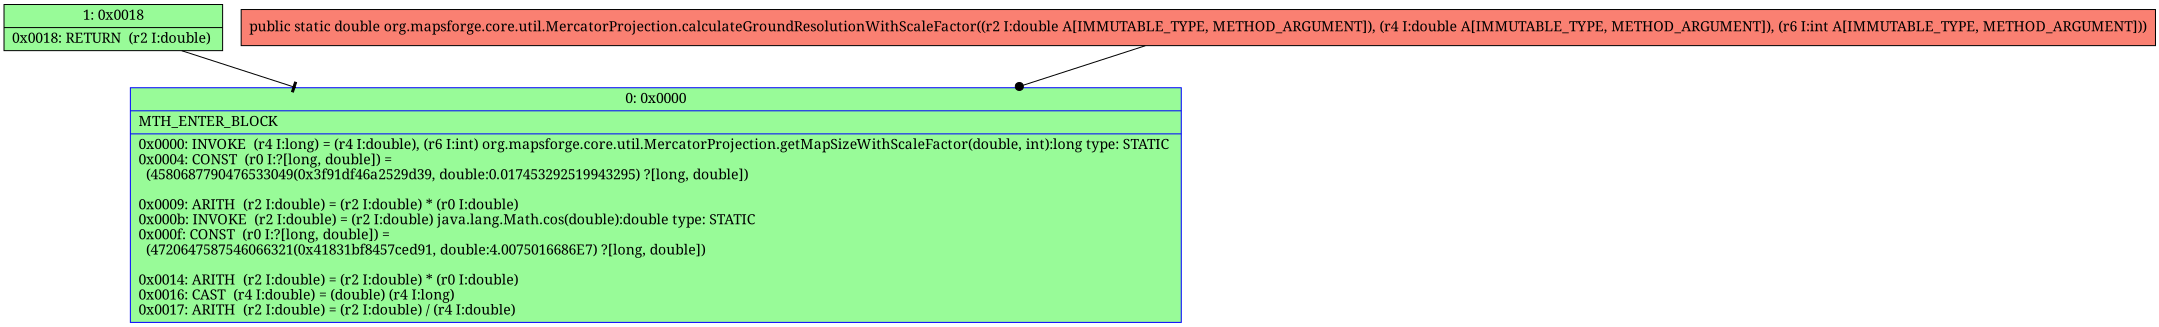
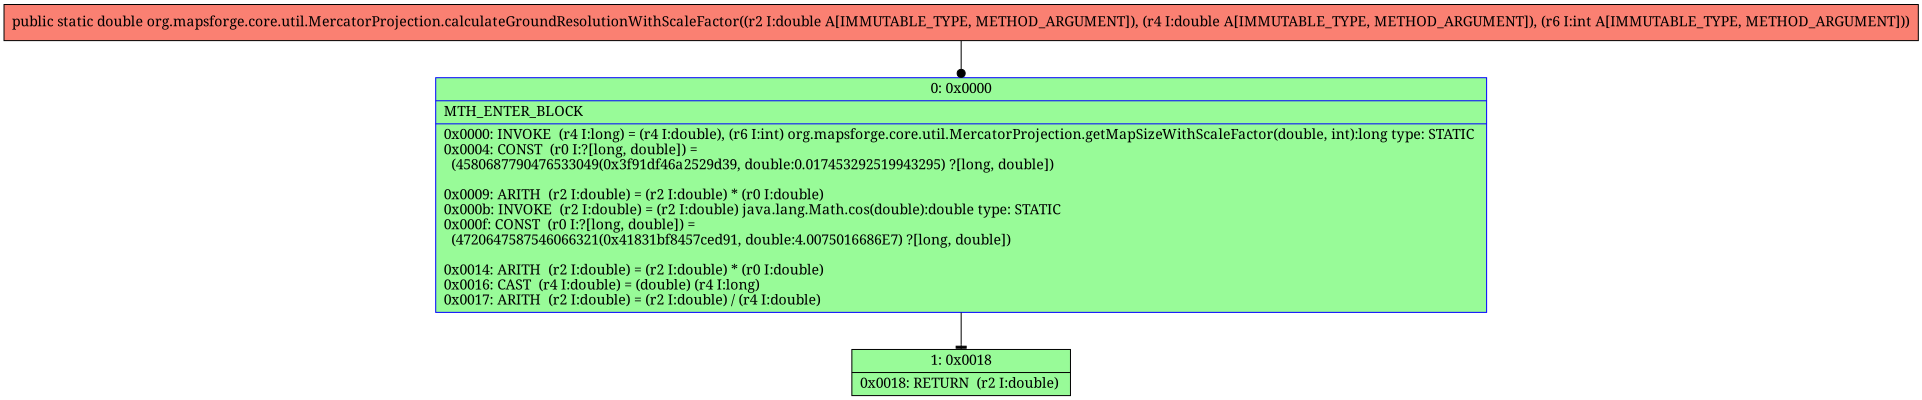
(236, 68) -> (961, 328)
